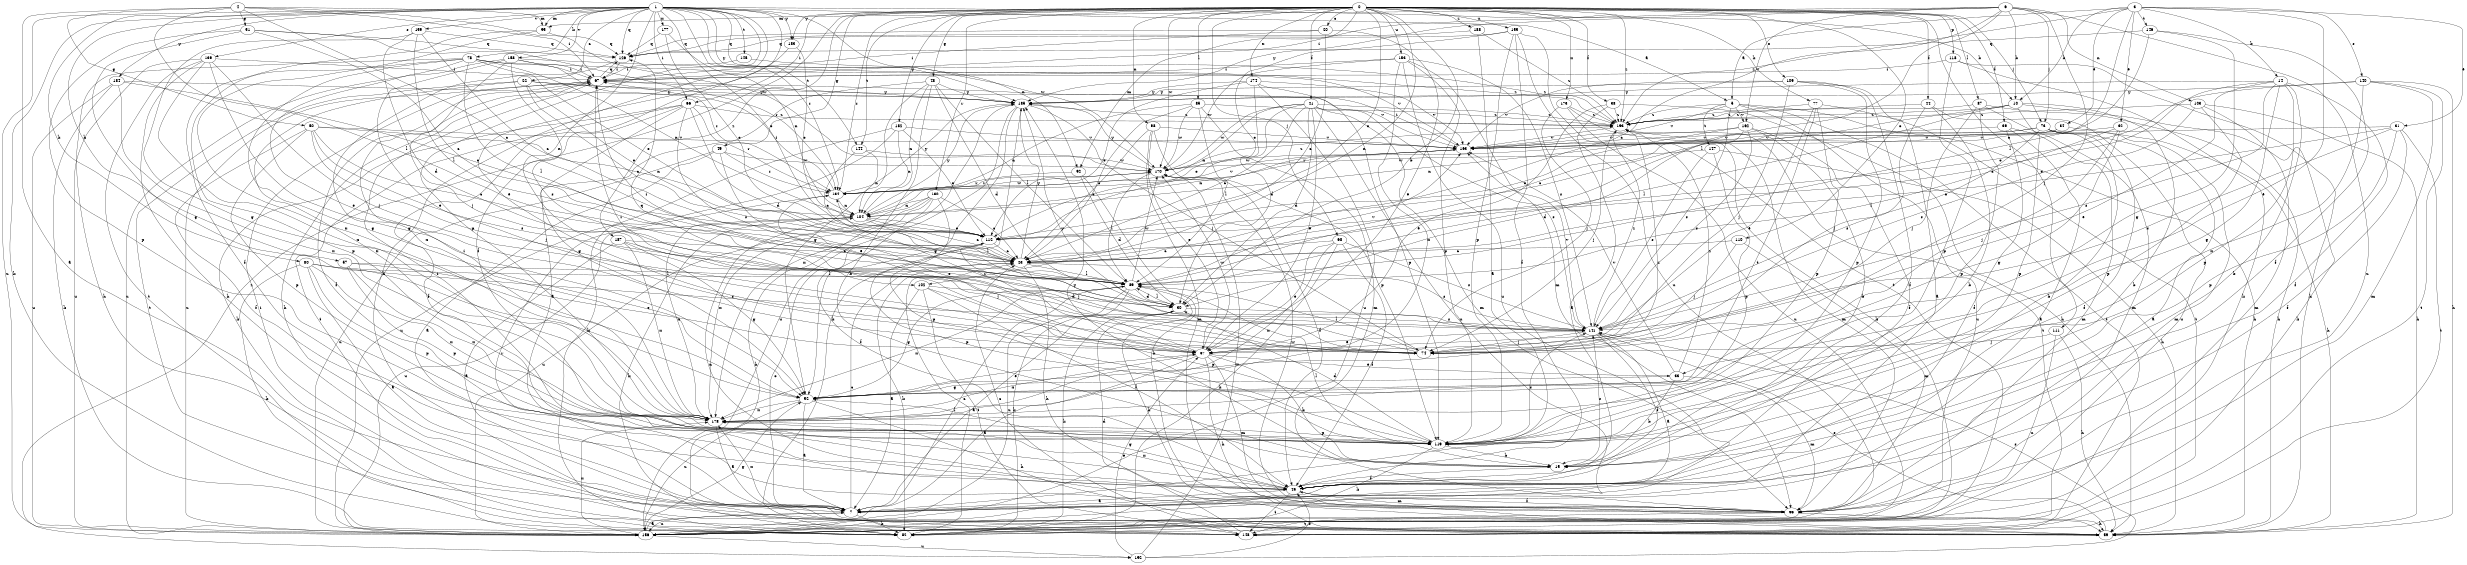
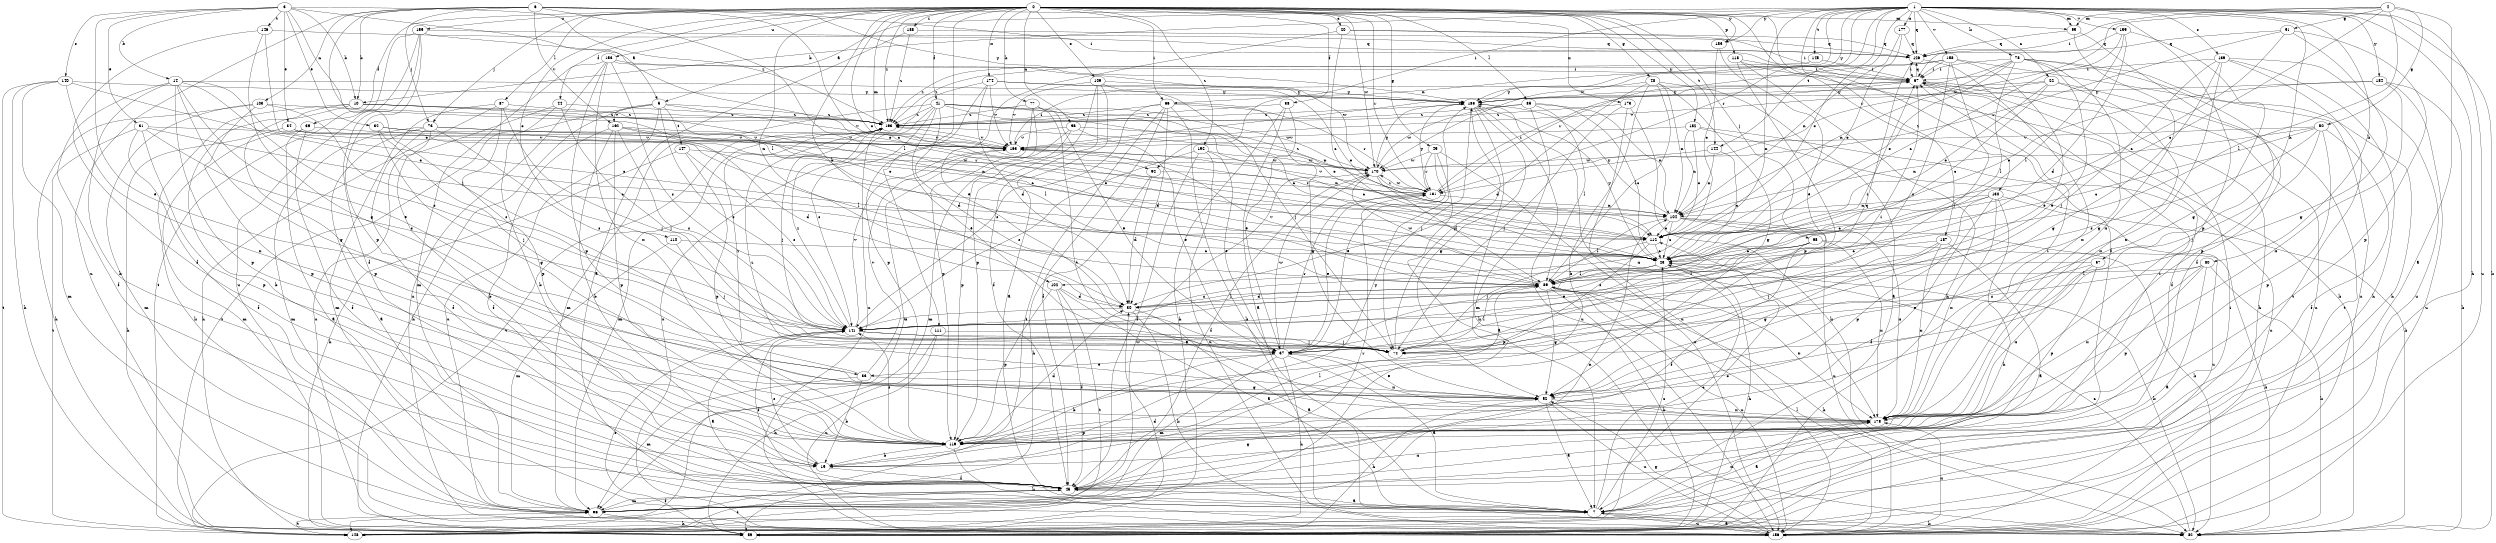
(836, 195) -> (1433, 195)
none -> (694, 365)
(891, 547) -> (1292, 479)
